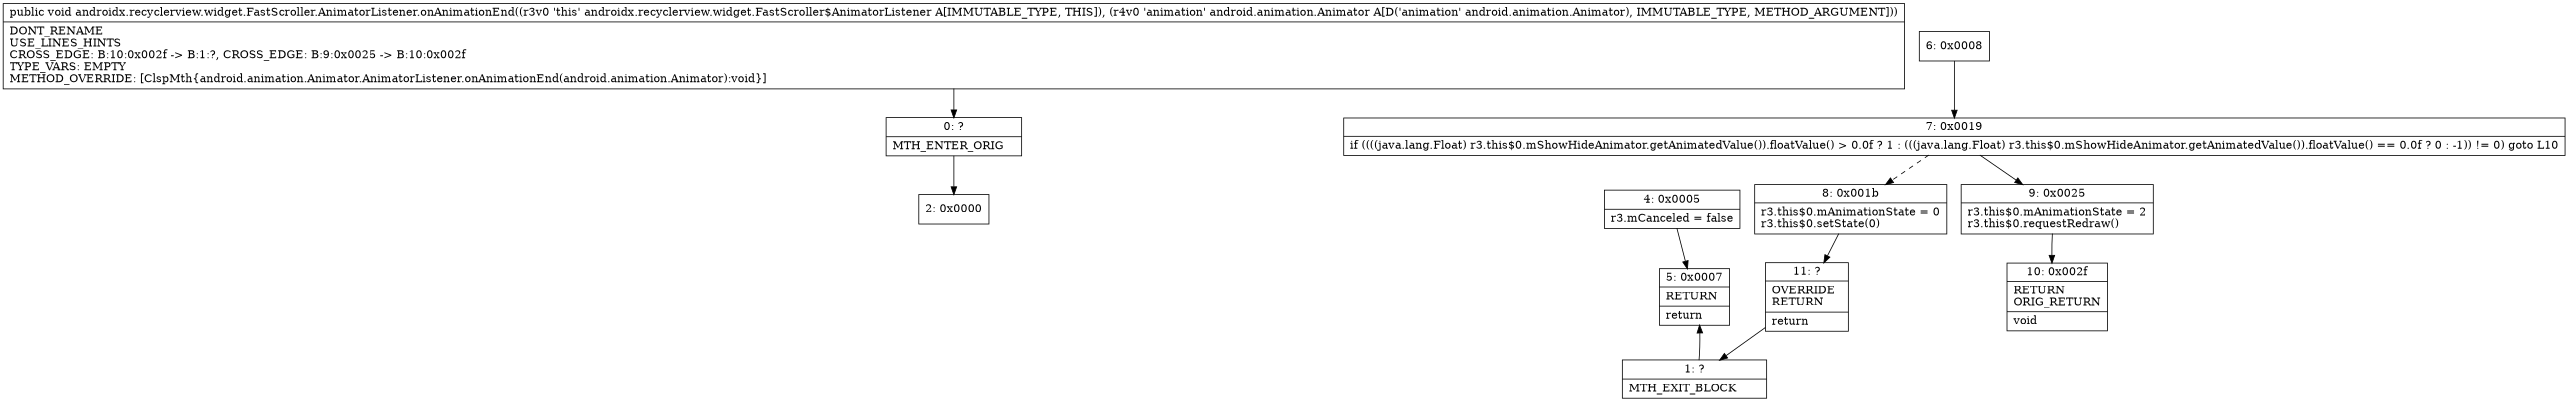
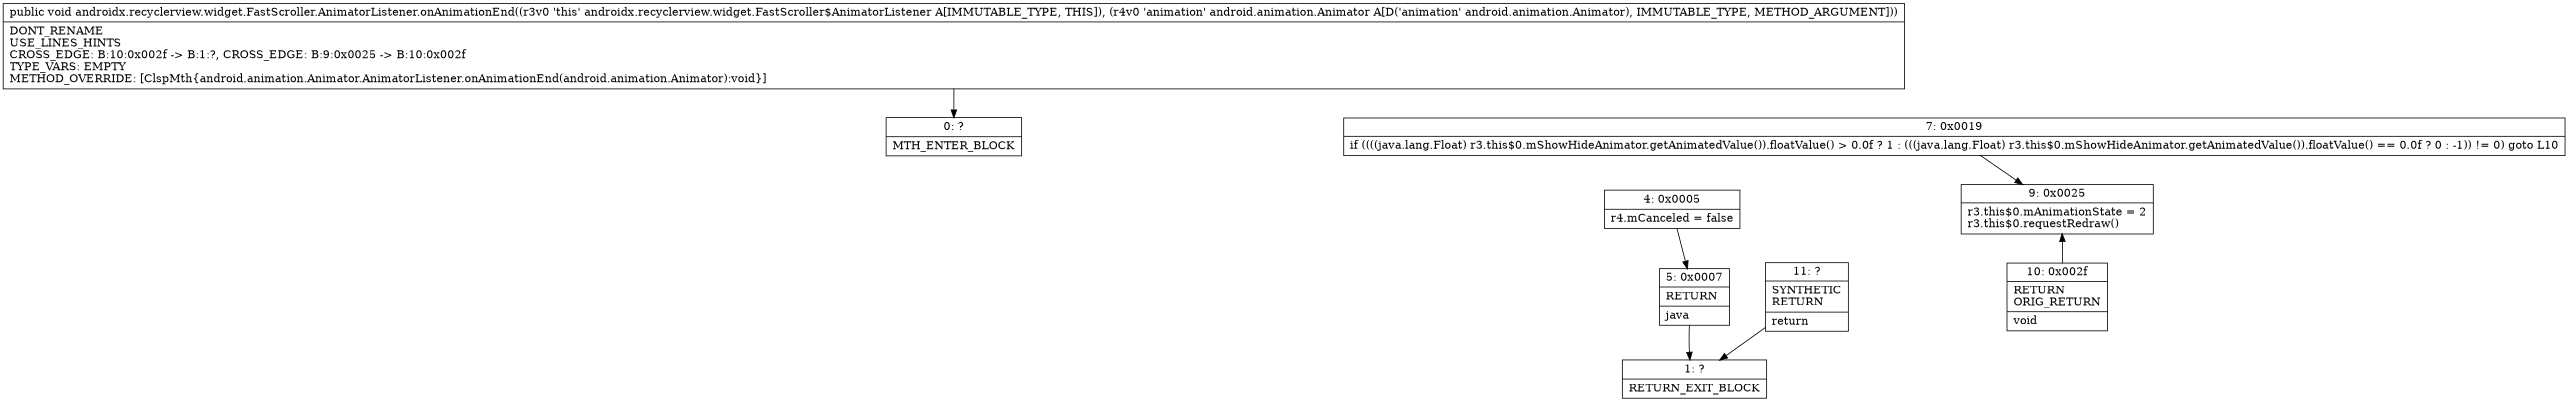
(1954, 46) -> none
(948, 146) -> (954, 146)
(954, 209) -> none
(1851, 209) -> none
(1672, 218) -> (1672, 218)
(2052, 244) -> (2063, 252)
(1804, 290) -> (1807, 290)
(1684, 315) -> (1678, 315)
(1700, 347) -> (1689, 339)
(1683, 388) -> (1694, 388)
